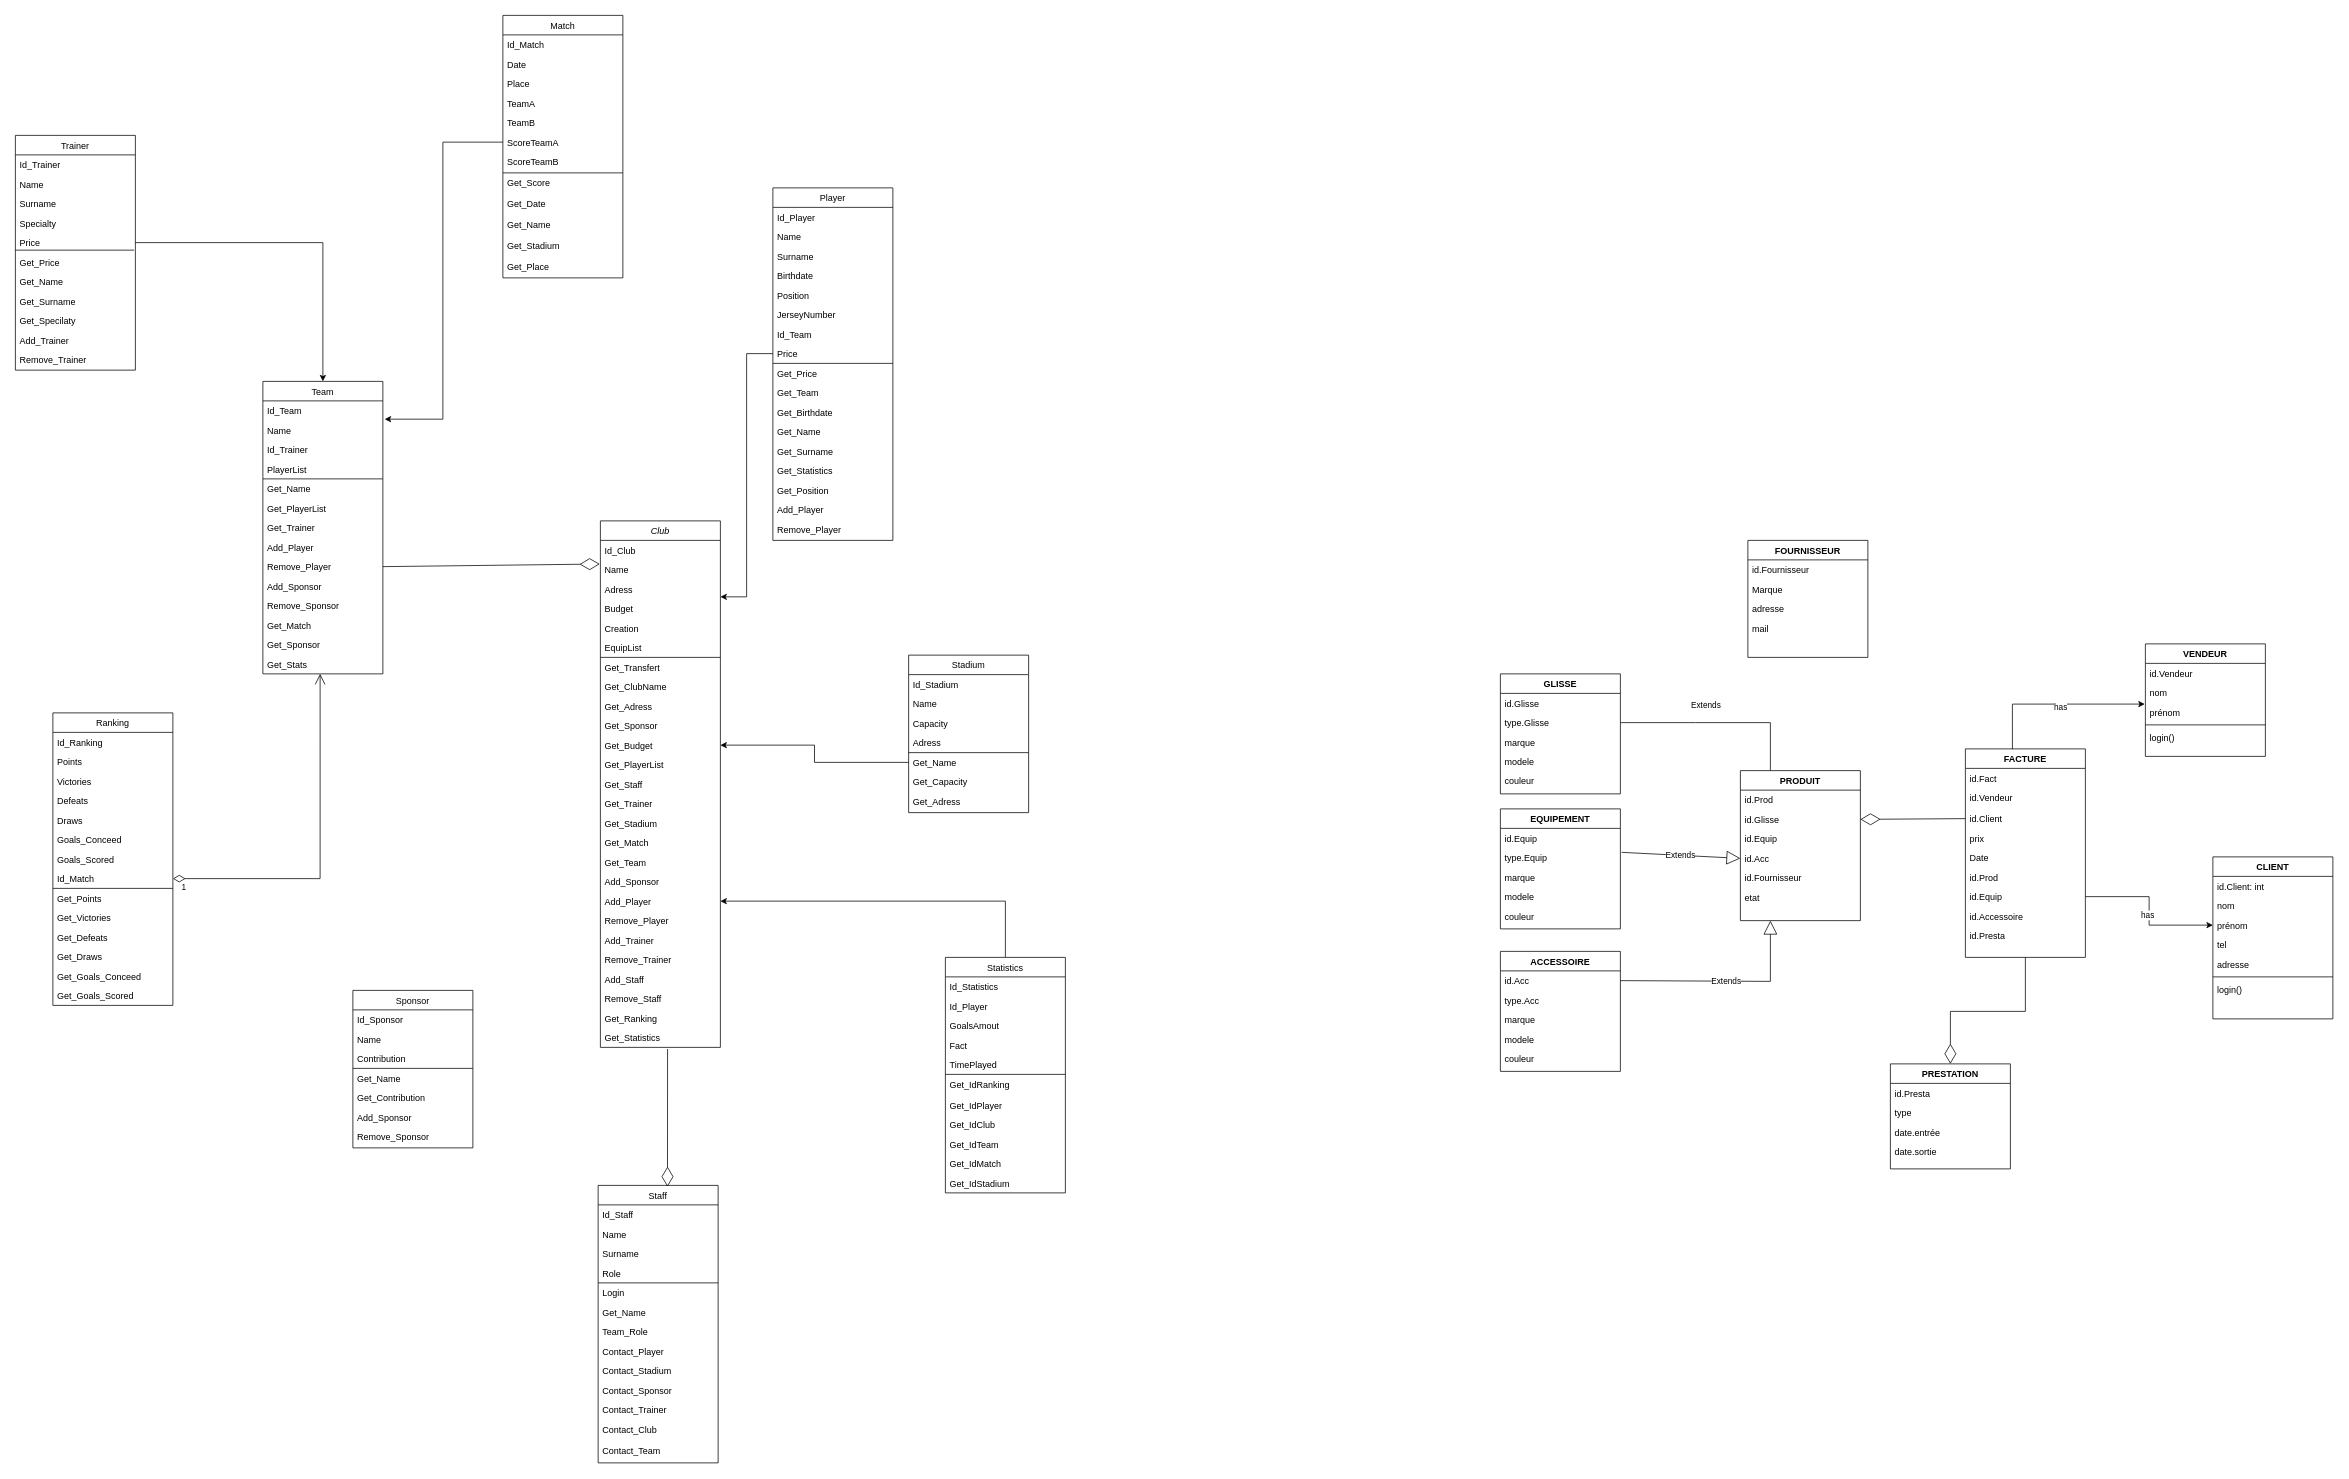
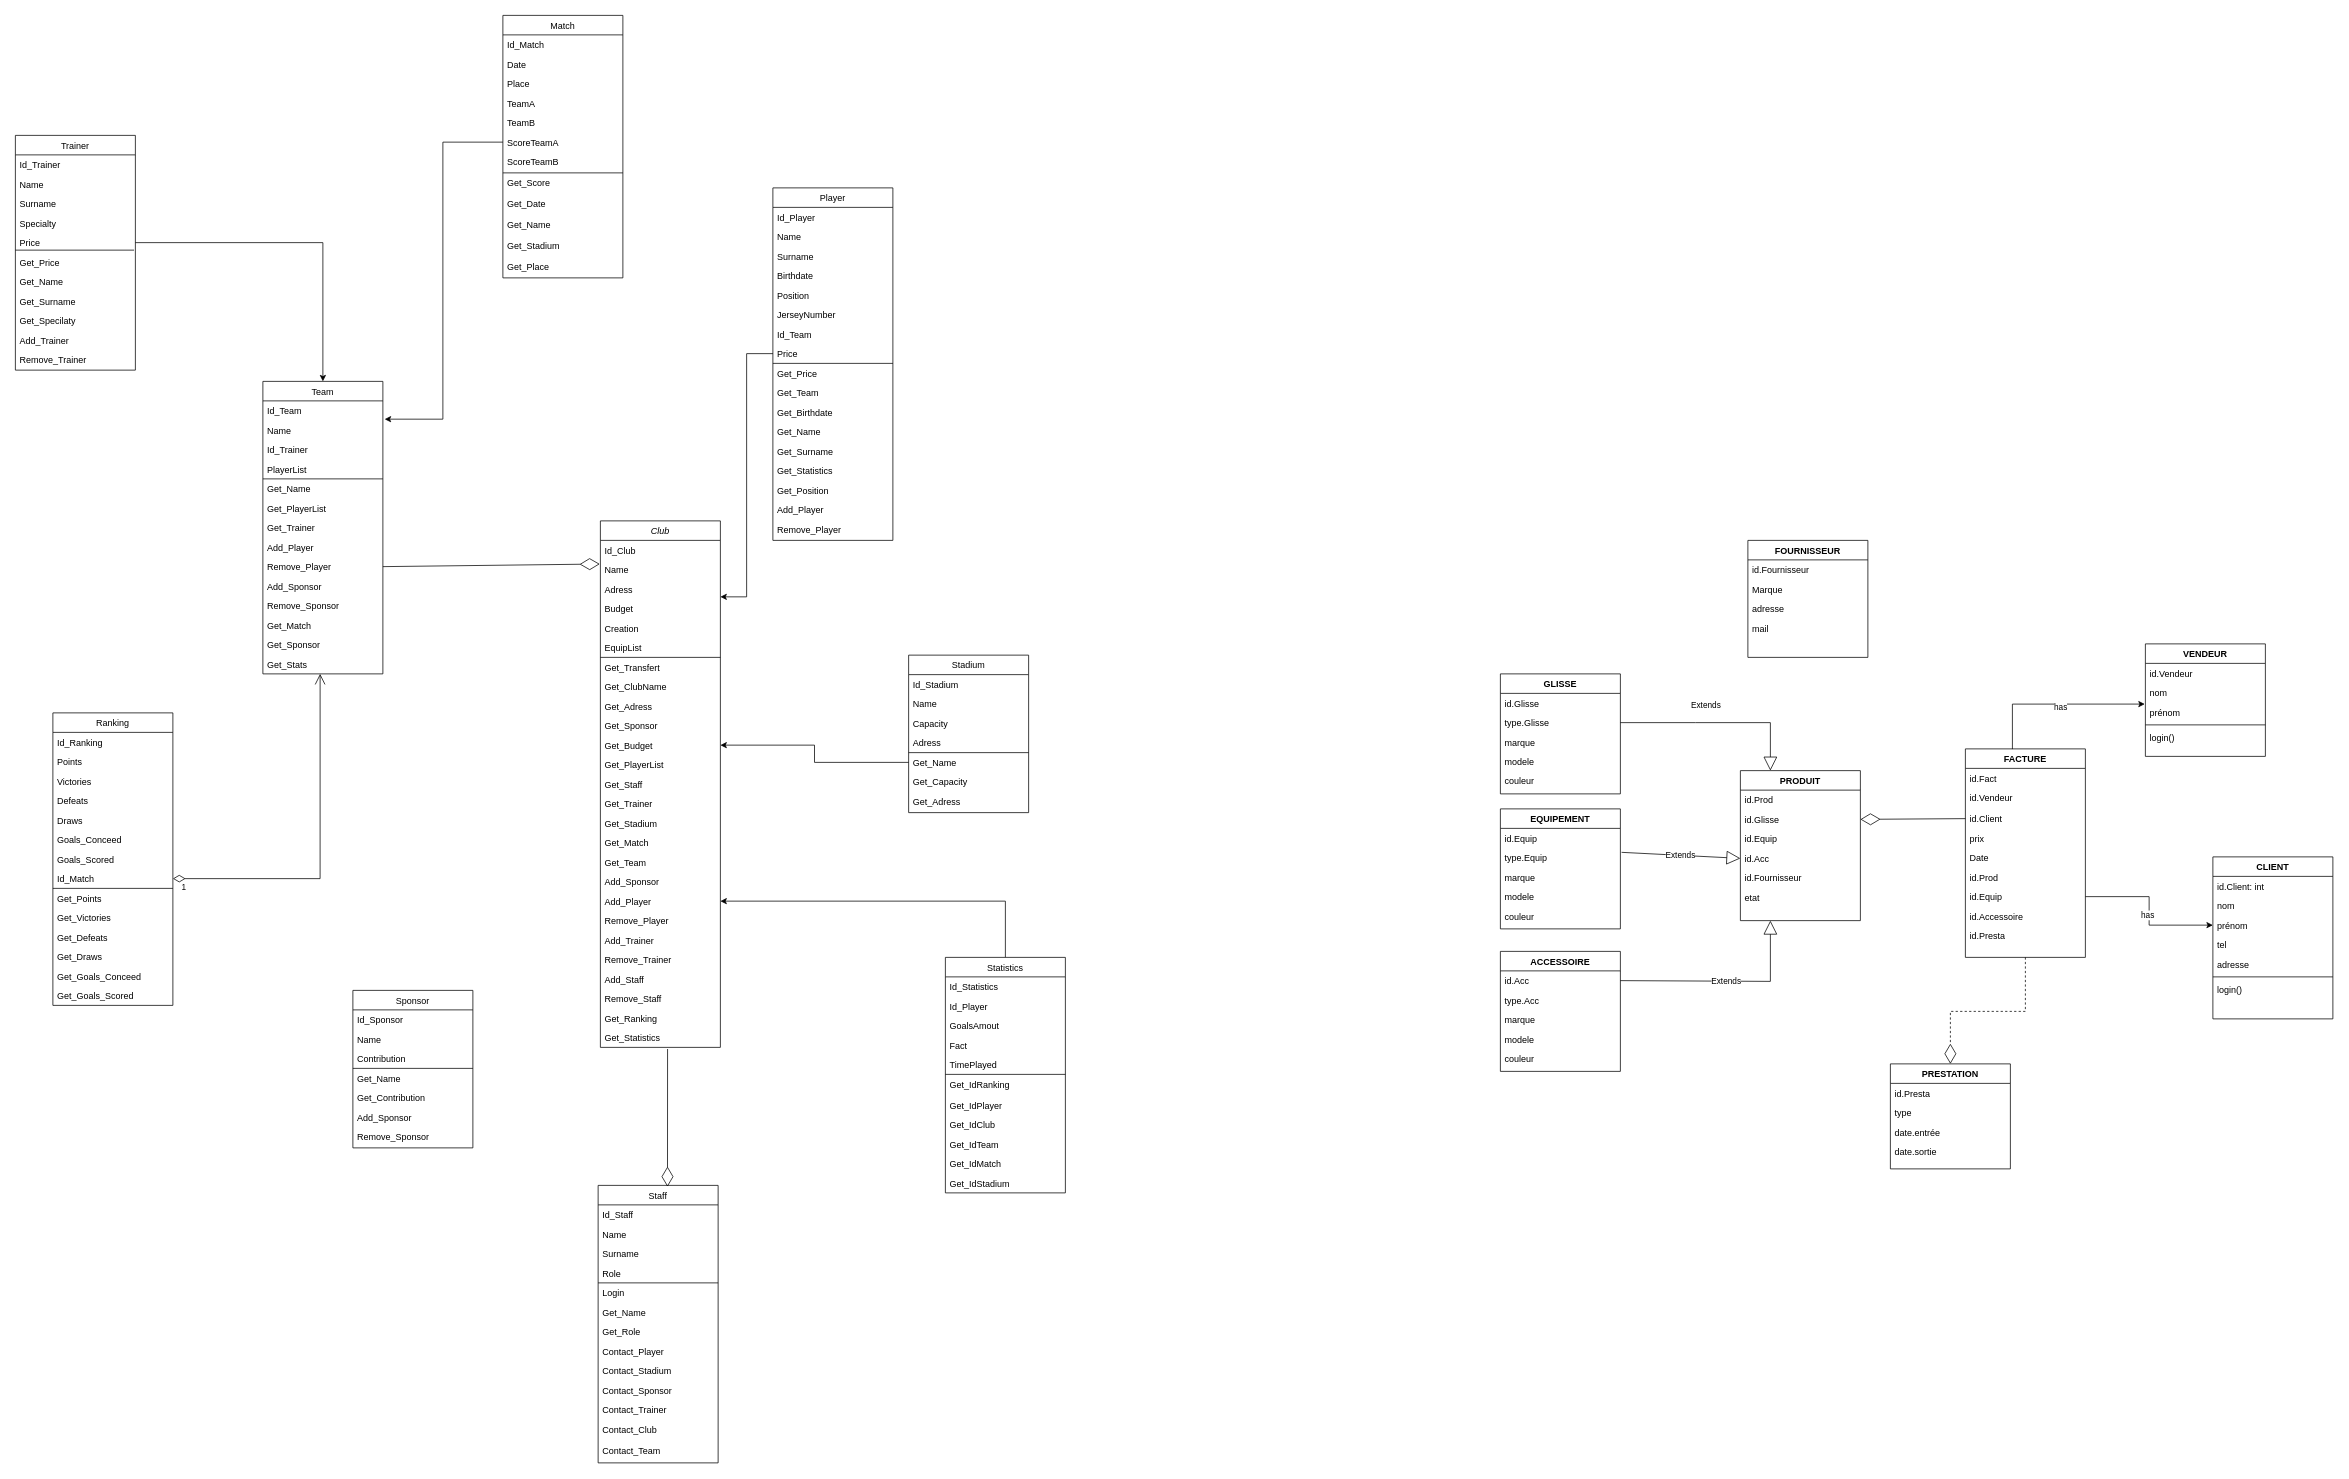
(1770, 762) -> (1770, 755)
(1997, 1011) -> (1997, 1011)
(624, 1332) -> (621, 1332)
